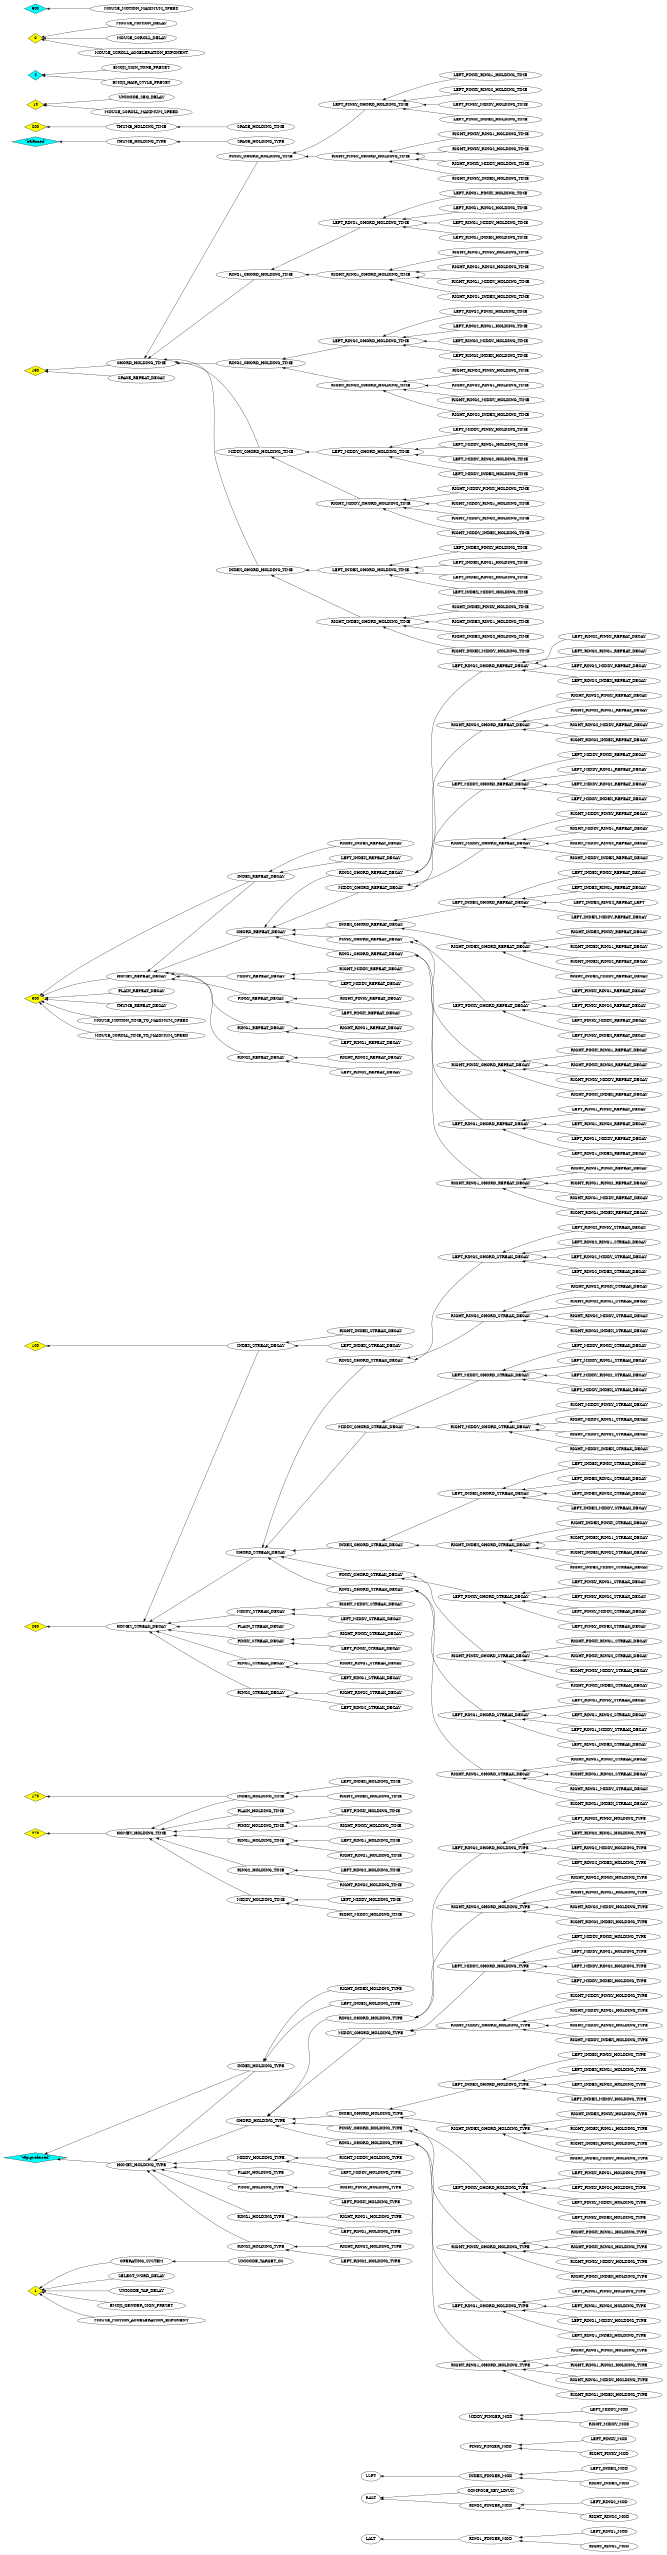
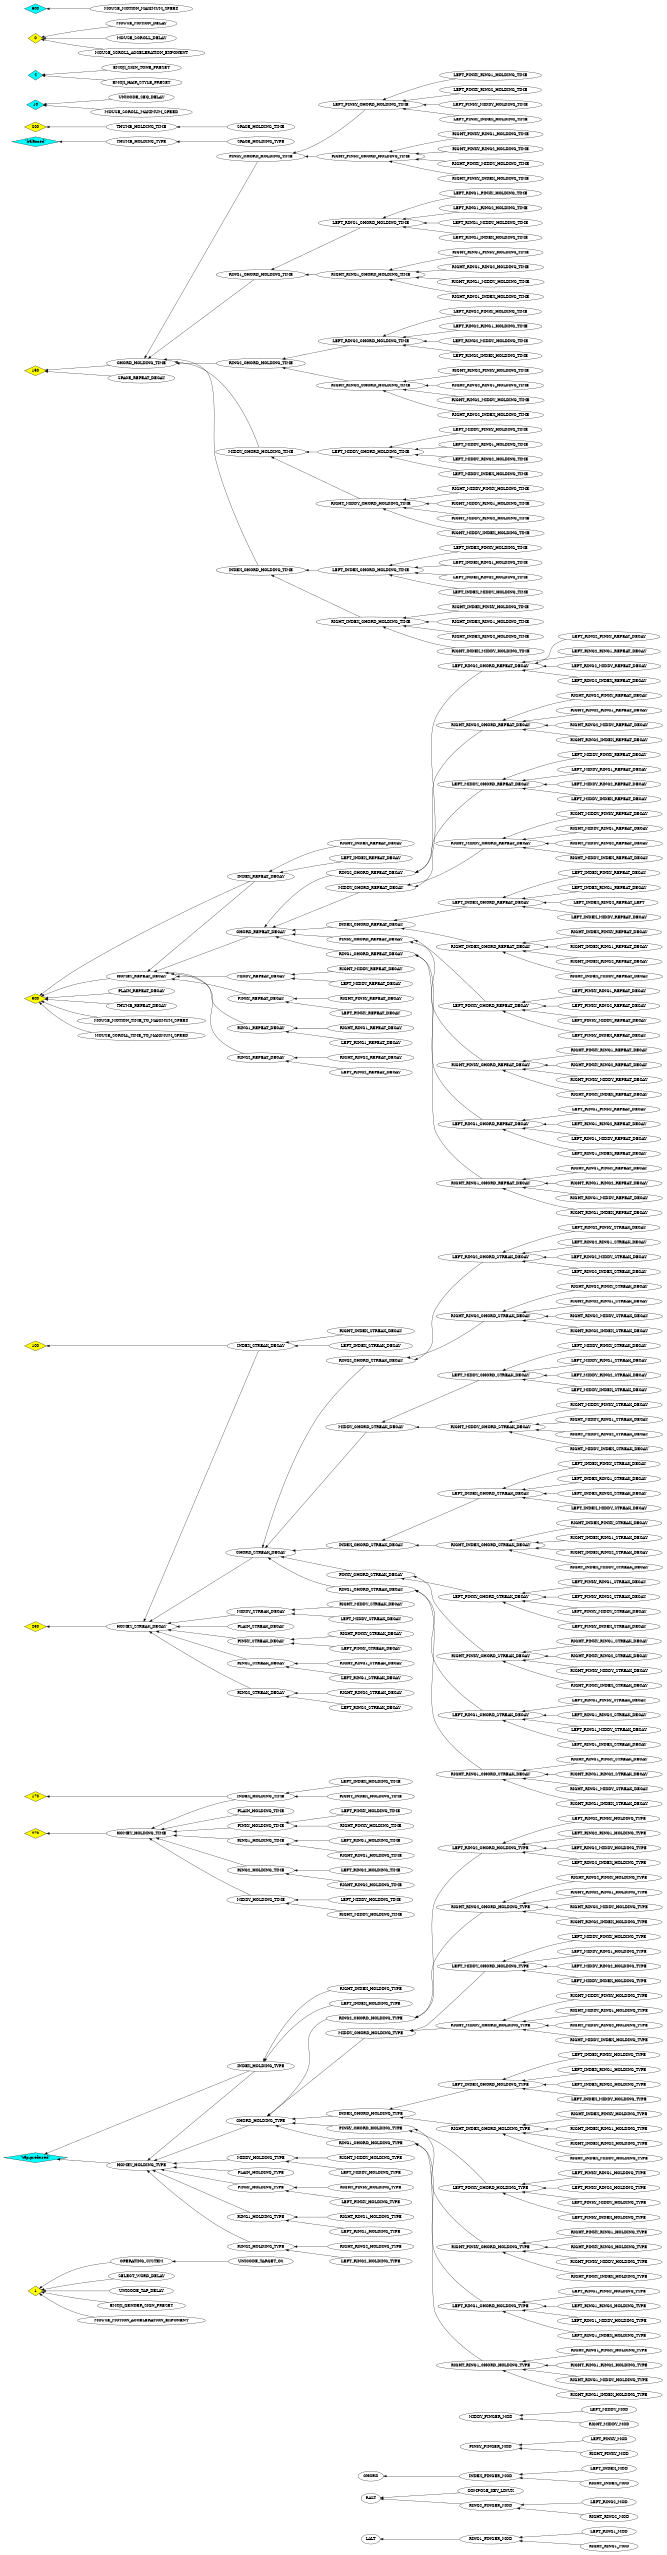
(36, 105) -> (36, 105)
(371, 2476) -> (371, 2476)
